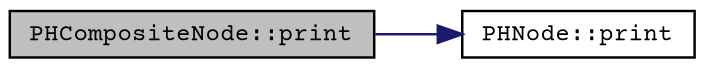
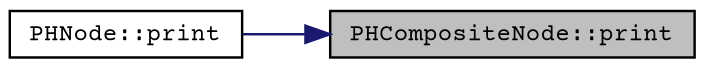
(406, 34) -> (274, 34)
